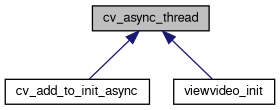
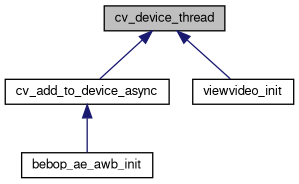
(151, 18) -> (165, 18)
(77, 92) -> (87, 92)
none -> (87, 165)
